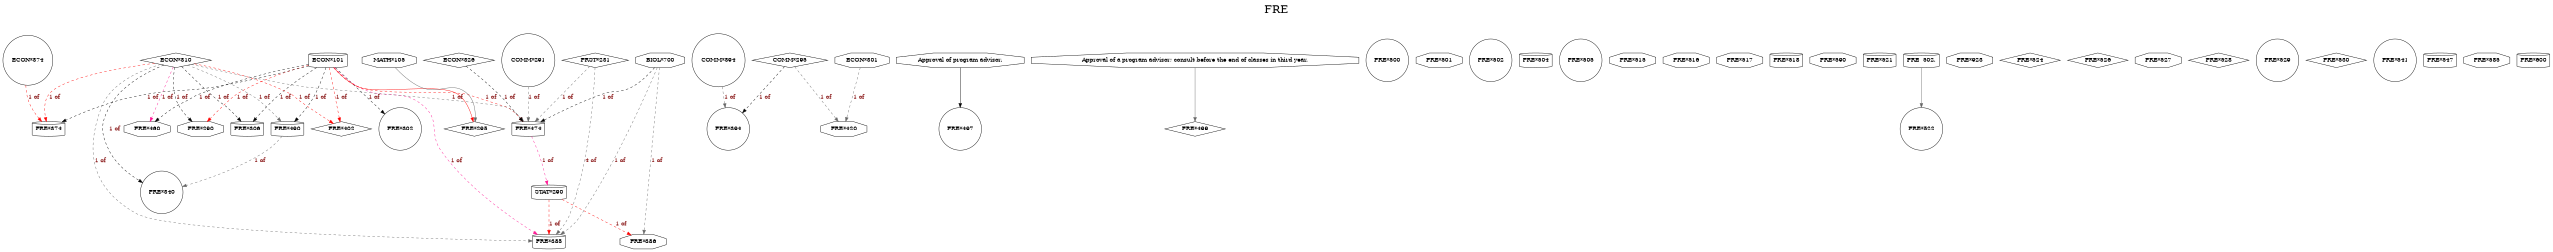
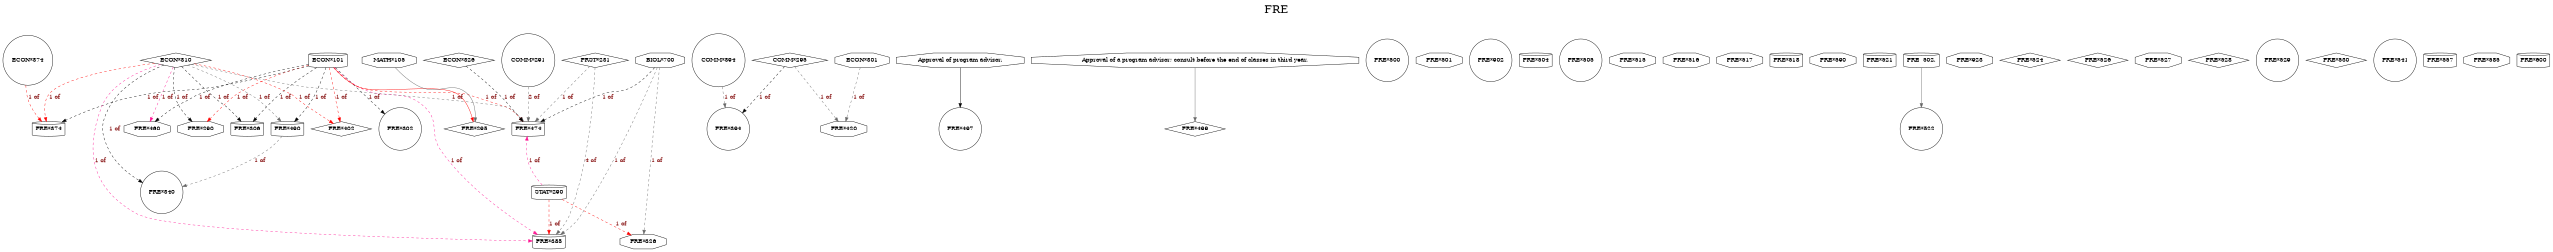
(1491, 60) -> (1491, 60)
(2440, 60) -> (2440, 60)
(534, 97) -> (534, 97)
(540, 158) -> (529, 165)
(232, 228) -> (232, 228)
(643, 242) -> (643, 242)
